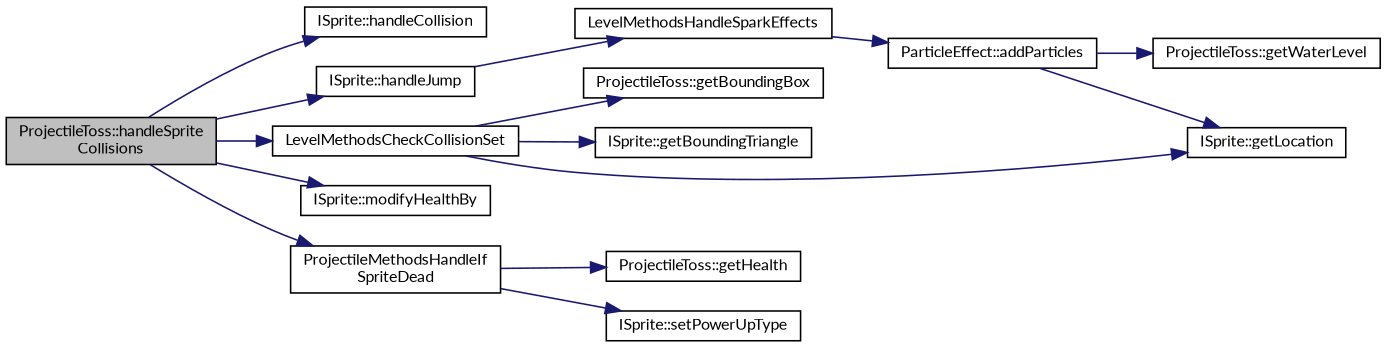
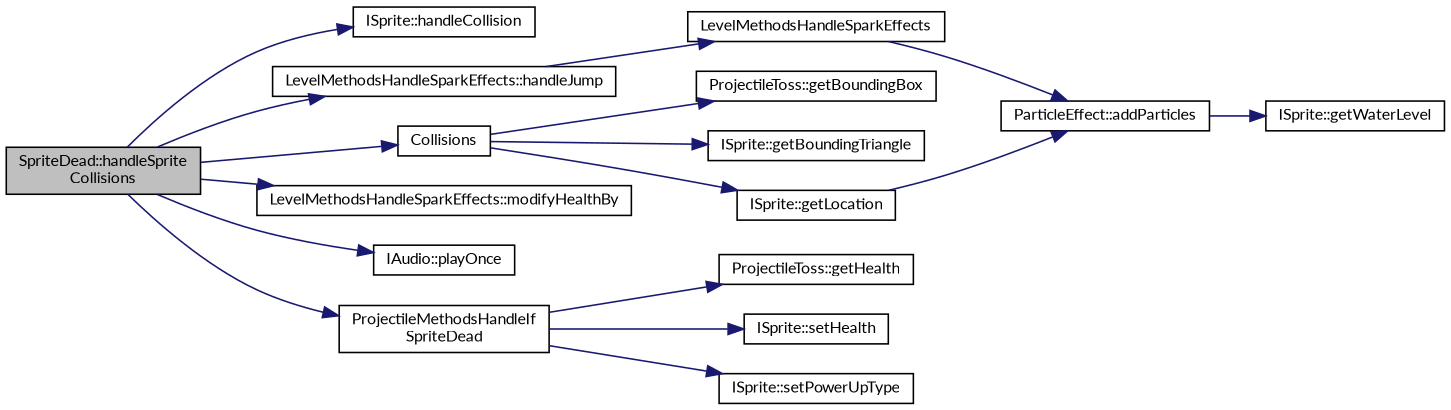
(1267, 53) -> (1355, 116)
(396, 81) -> (444, 81)
(1122, 95) -> (972, 167)
(111, 141) -> (103, 171)
(396, 141) -> (444, 141)
(396, 201) -> (444, 201)
none -> (444, 260)
none -> (816, 329)
